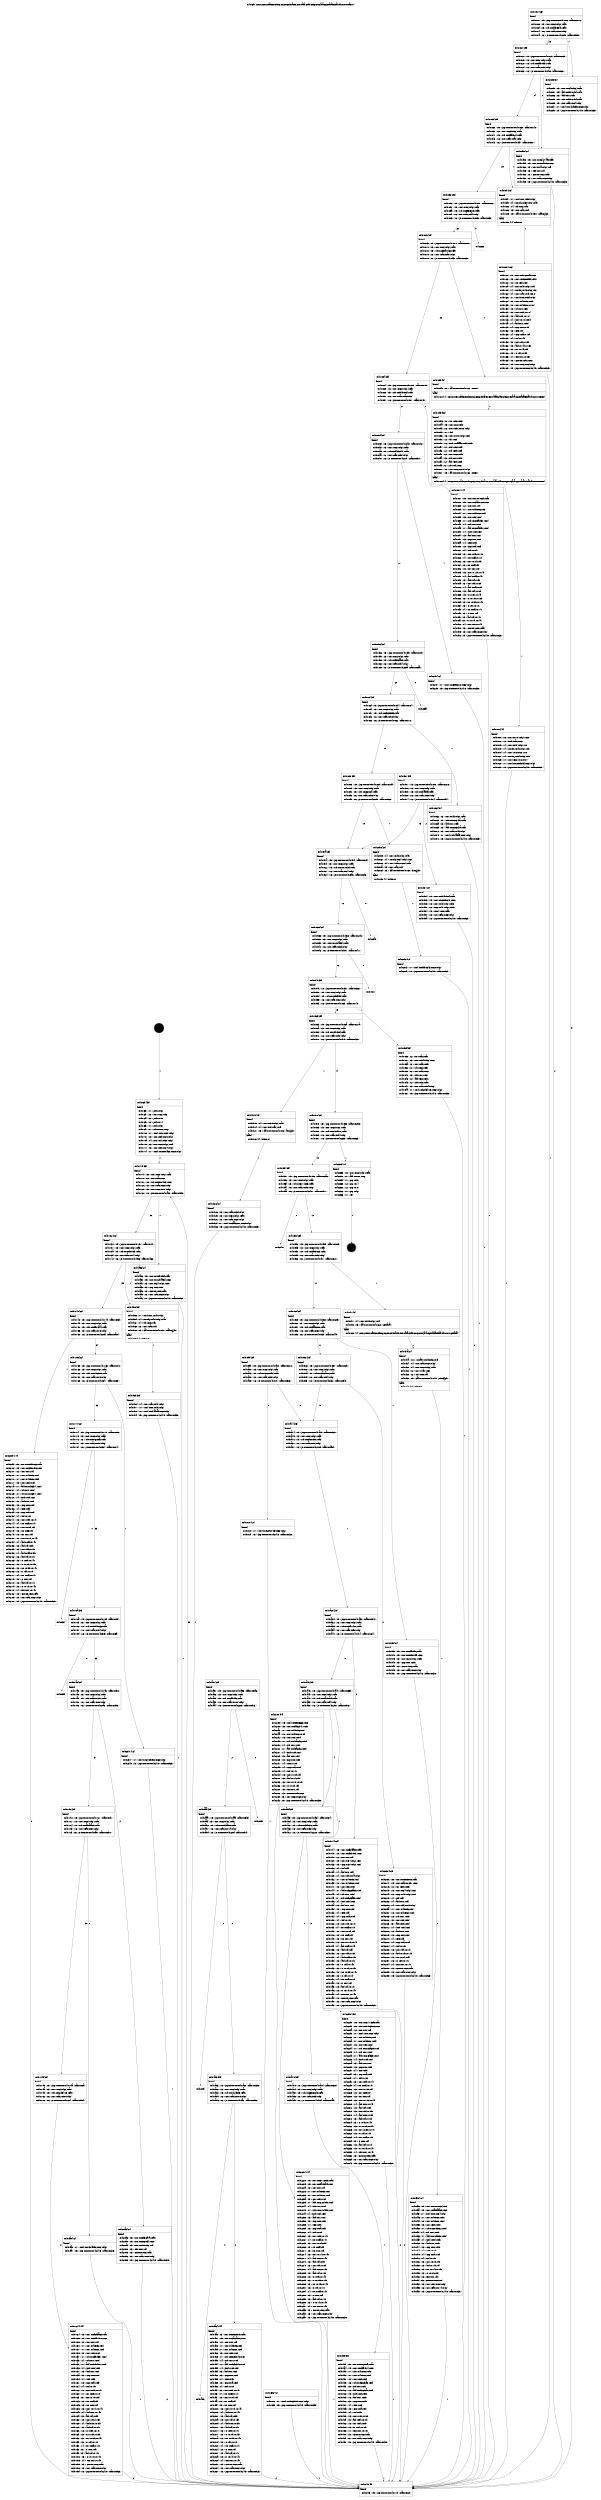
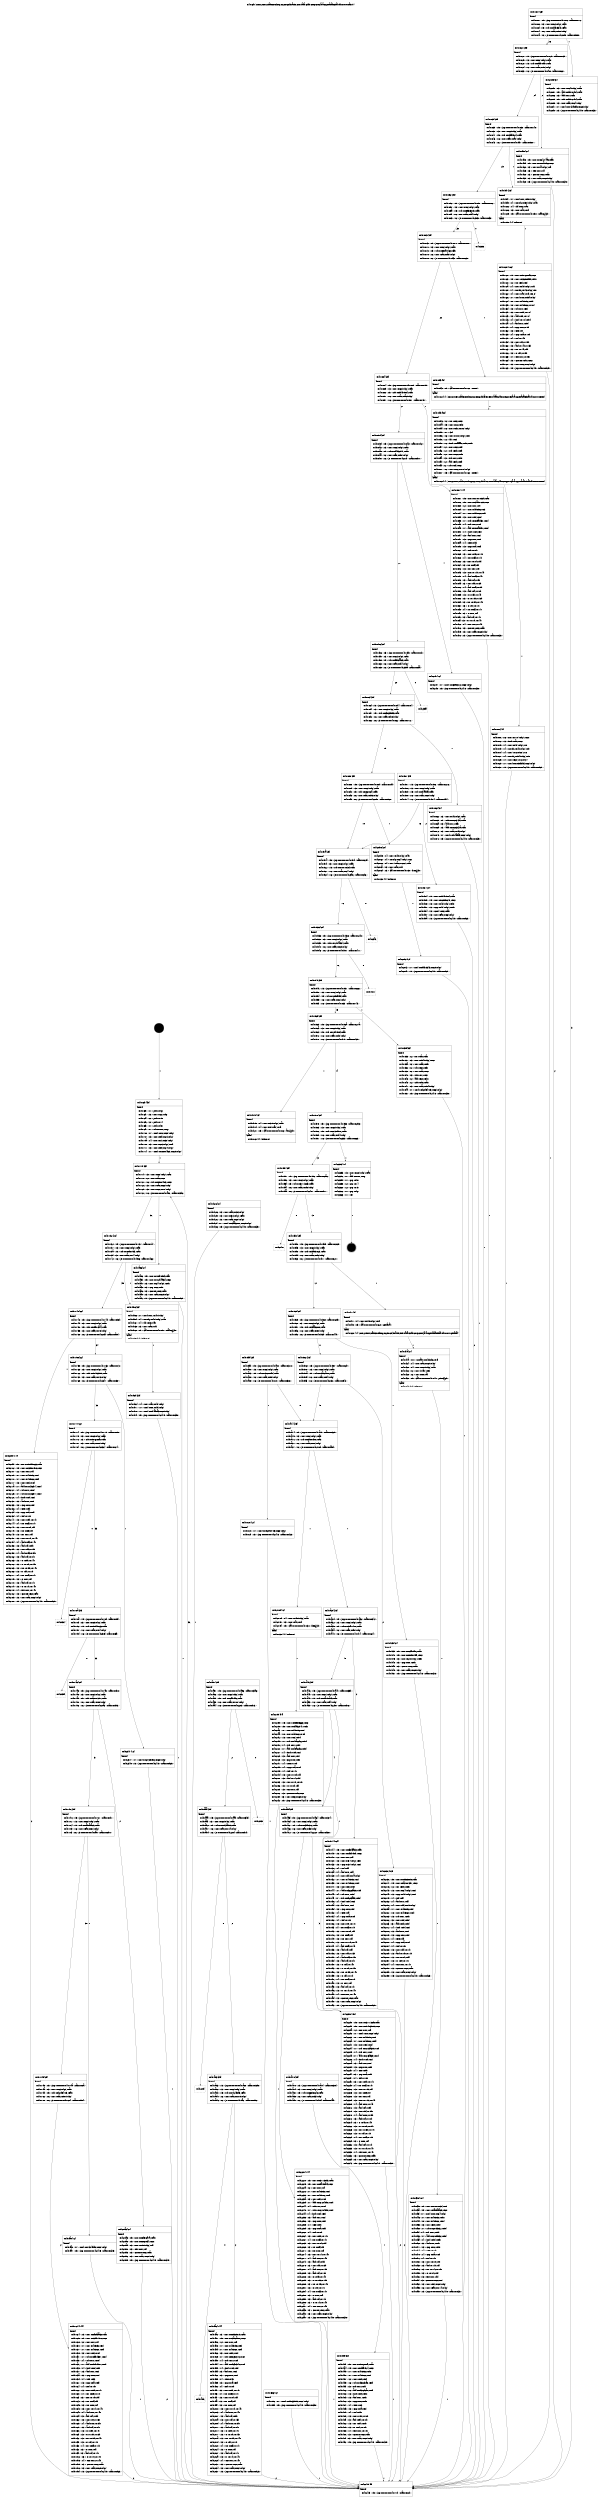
(252, 1171) -> none
none -> (296, 1622)
(309, 1954) -> (314, 1934)
